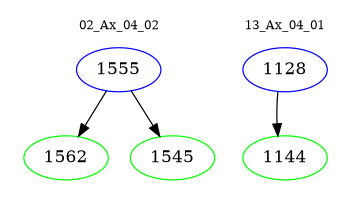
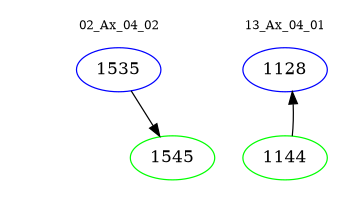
(119, 70) -> (119, 70)
(277, 108) -> (293, 120)
(66, 158) -> none
